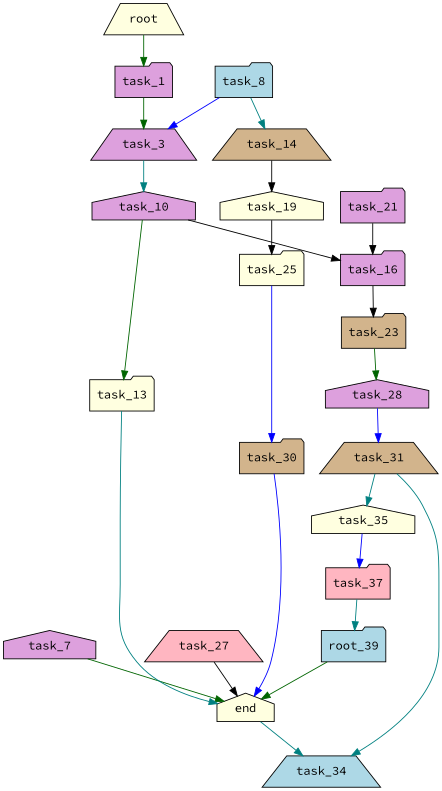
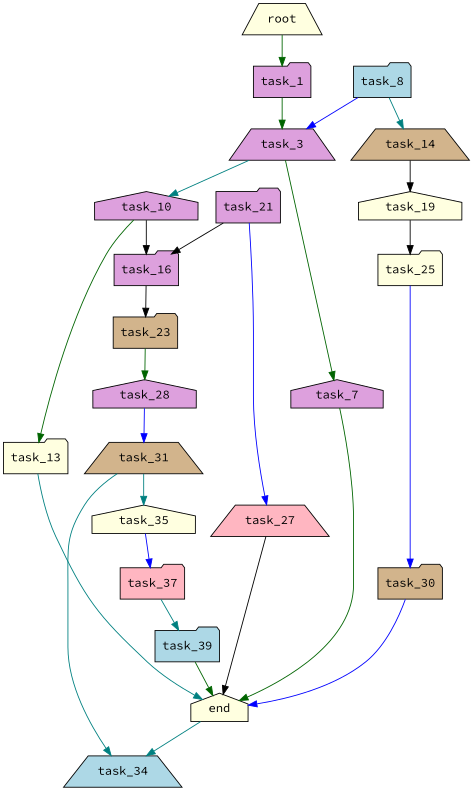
none -> (309, 266)
none -> (253, 360)
(354, 646) -> (187, 646)
